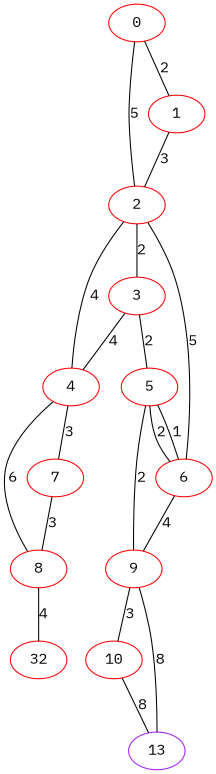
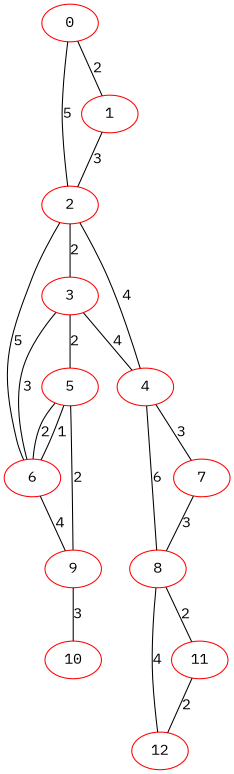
none -> (20, 381)
(39, 660) -> (160, 751)
none -> (200, 660)
(157, 751) -> none
